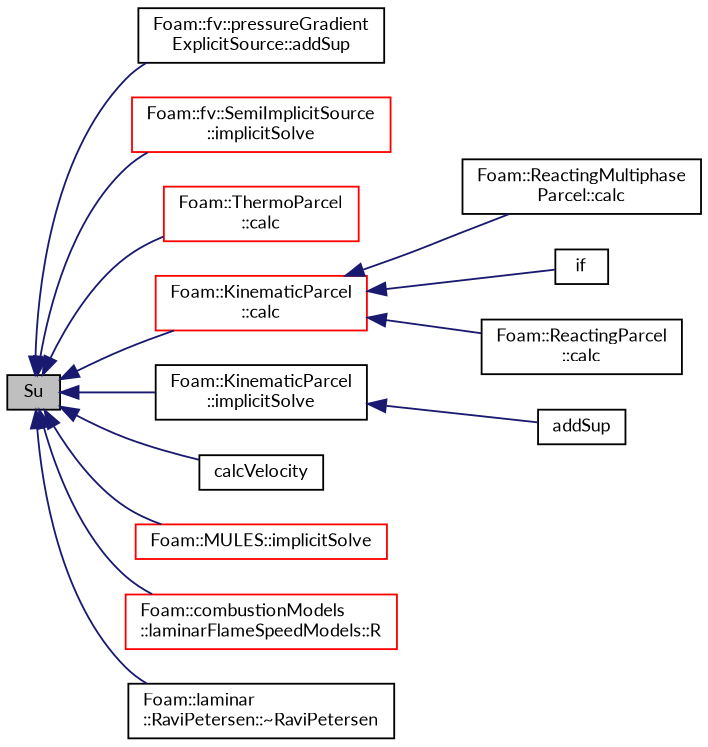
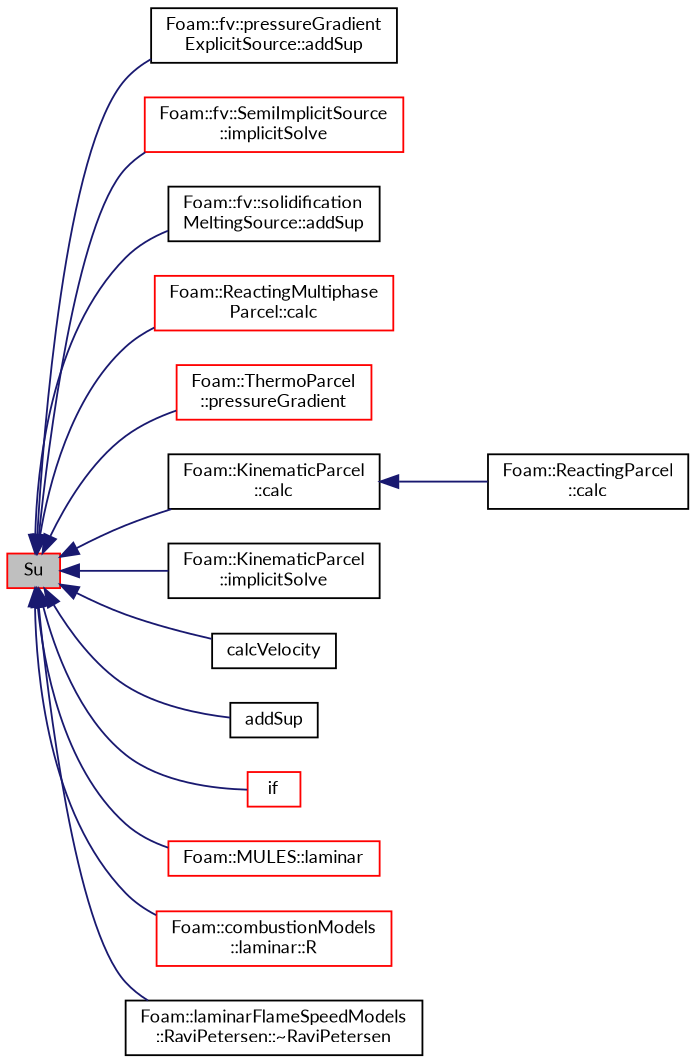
(582, 187) -> (274, 303)
(261, 214) -> (274, 392)
none -> (274, 214)
(436, 242) -> (75, 418)
(582, 267) -> (274, 789)
(470, 279) -> (110, 740)
(261, 303) -> (274, 482)
(34, 392) -> (34, 571)
(462, 414) -> (126, 686)
(261, 542) -> (274, 859)
(261, 622) -> (274, 939)
(261, 711) -> (274, 1028)
